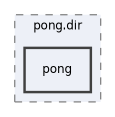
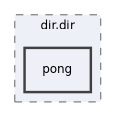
(58, 26) -> (58, 26)
